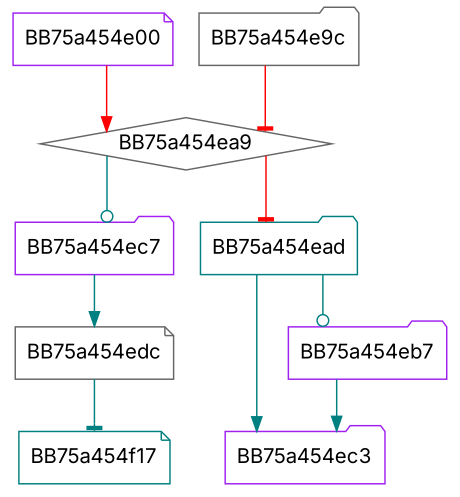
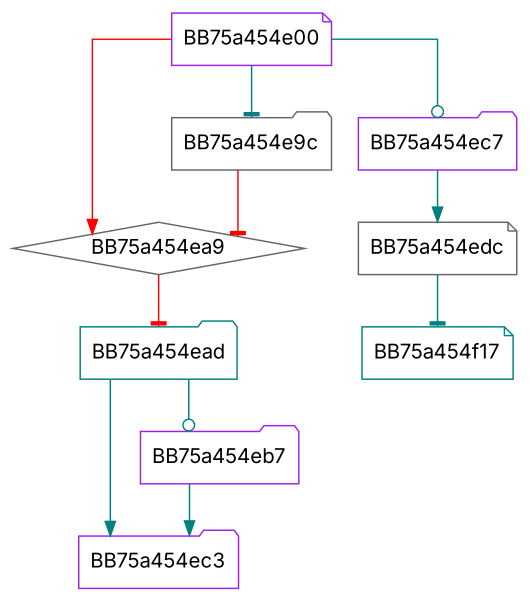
none -> (252, 88)
(107, 183) -> (418, 39)
